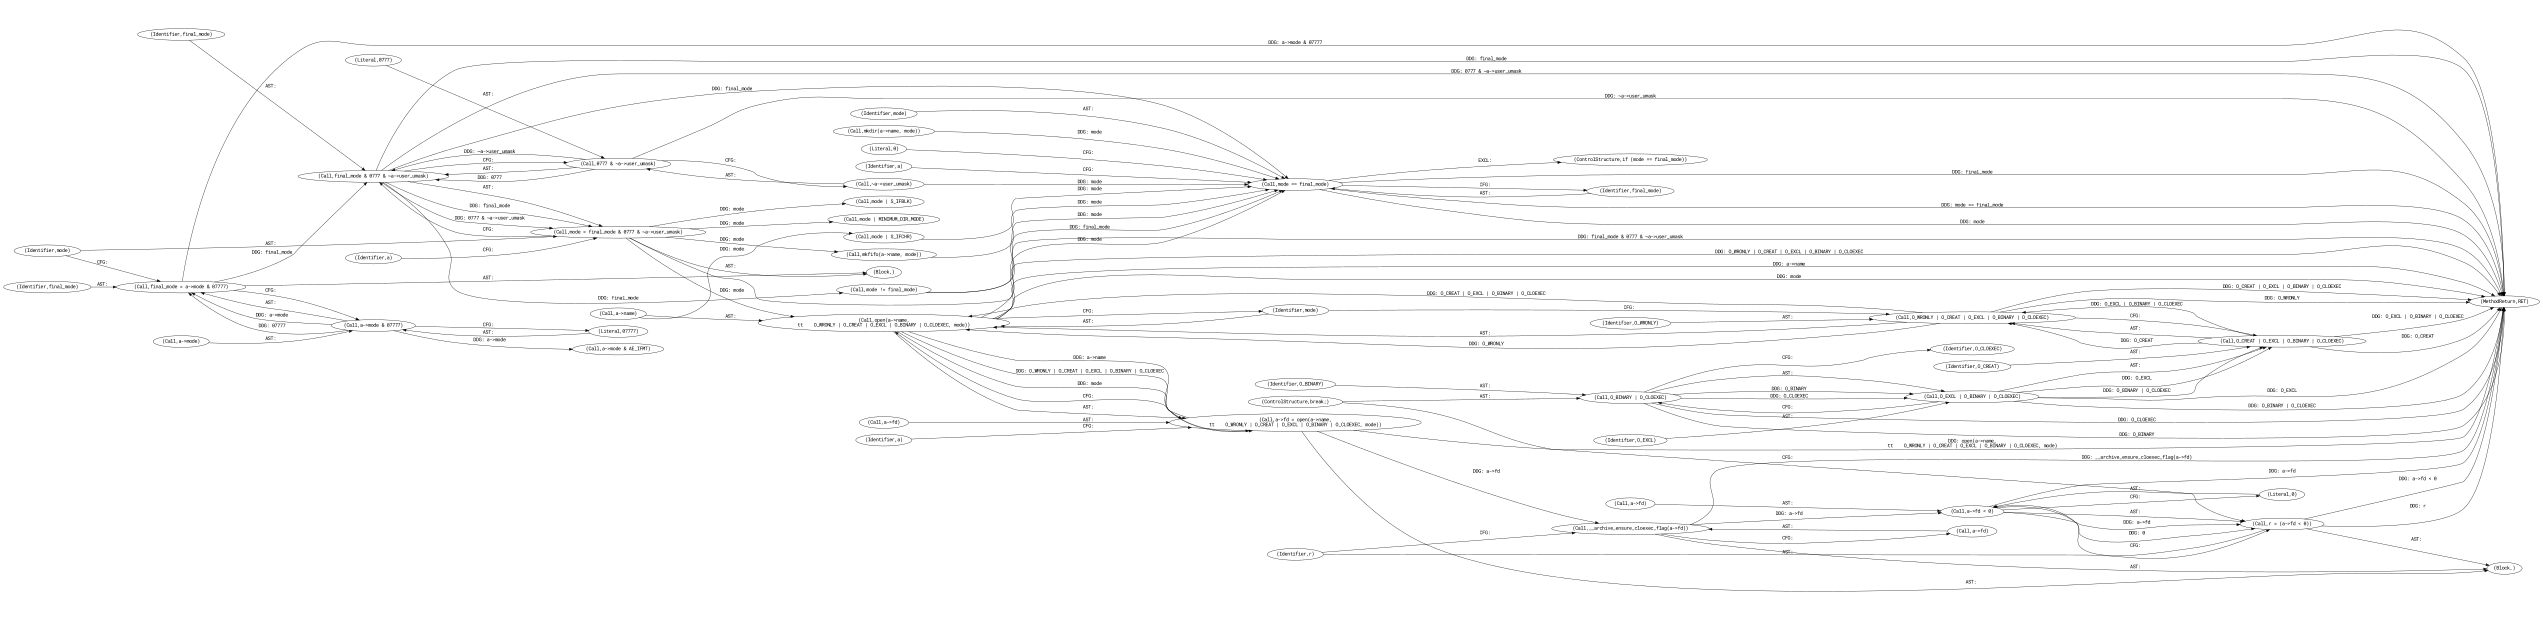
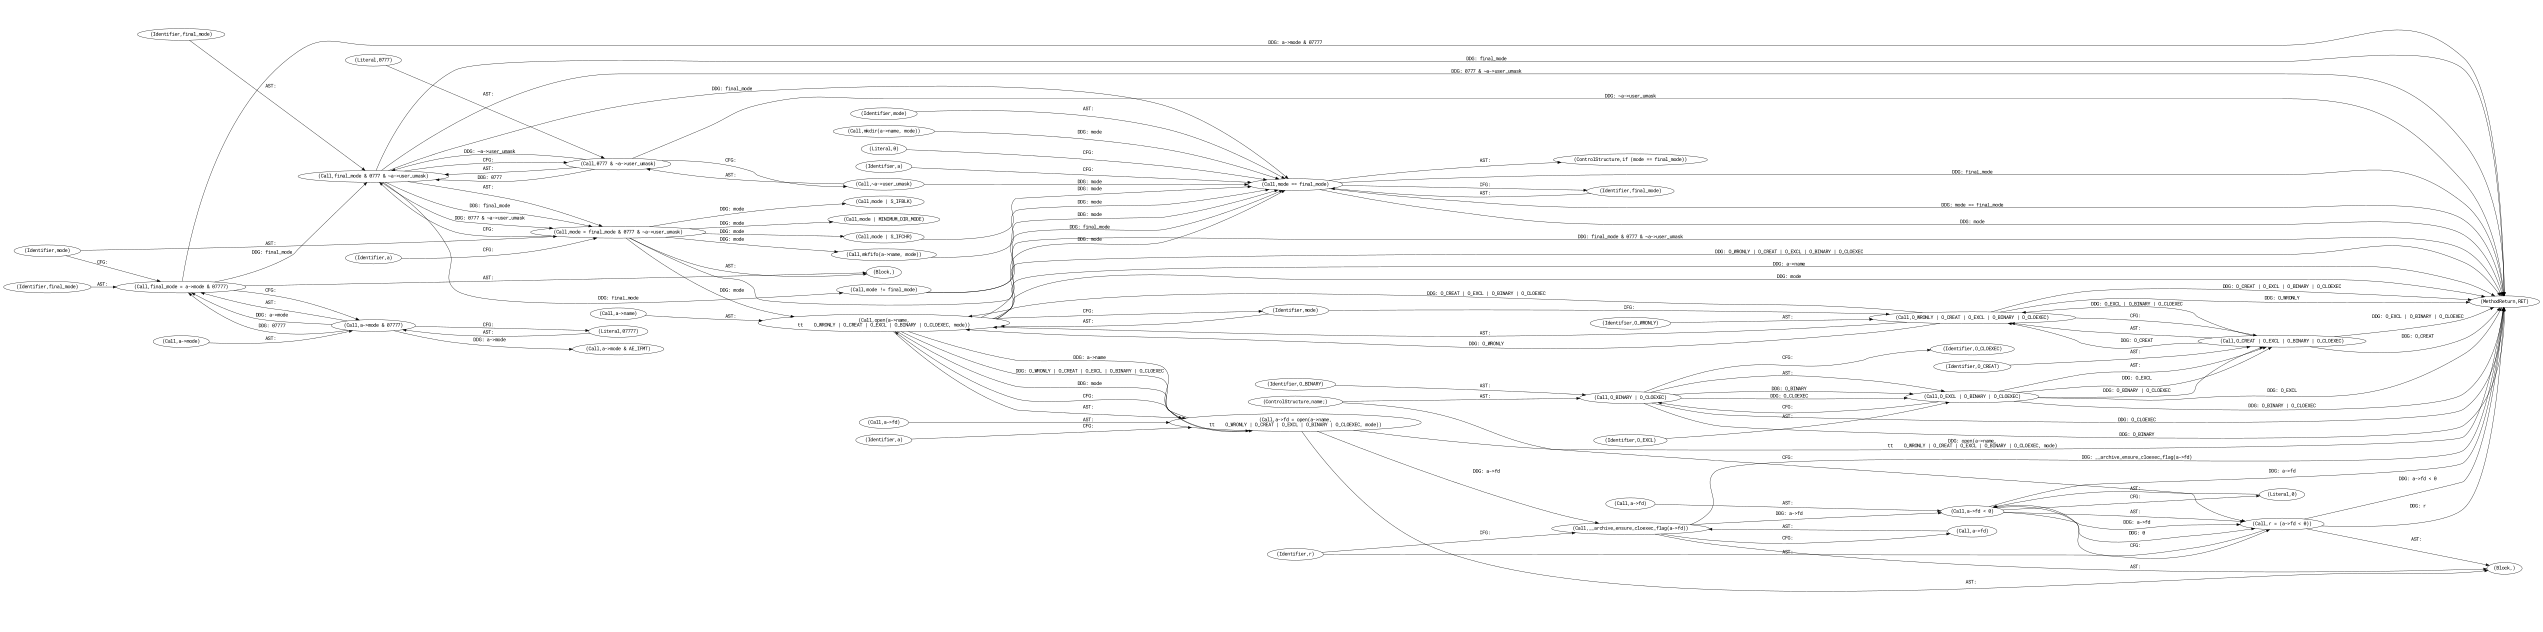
(1486, 161) -> (1486, 161)
(726, 256) -> (772, 235)
(1295, 402) -> (1295, 402)
